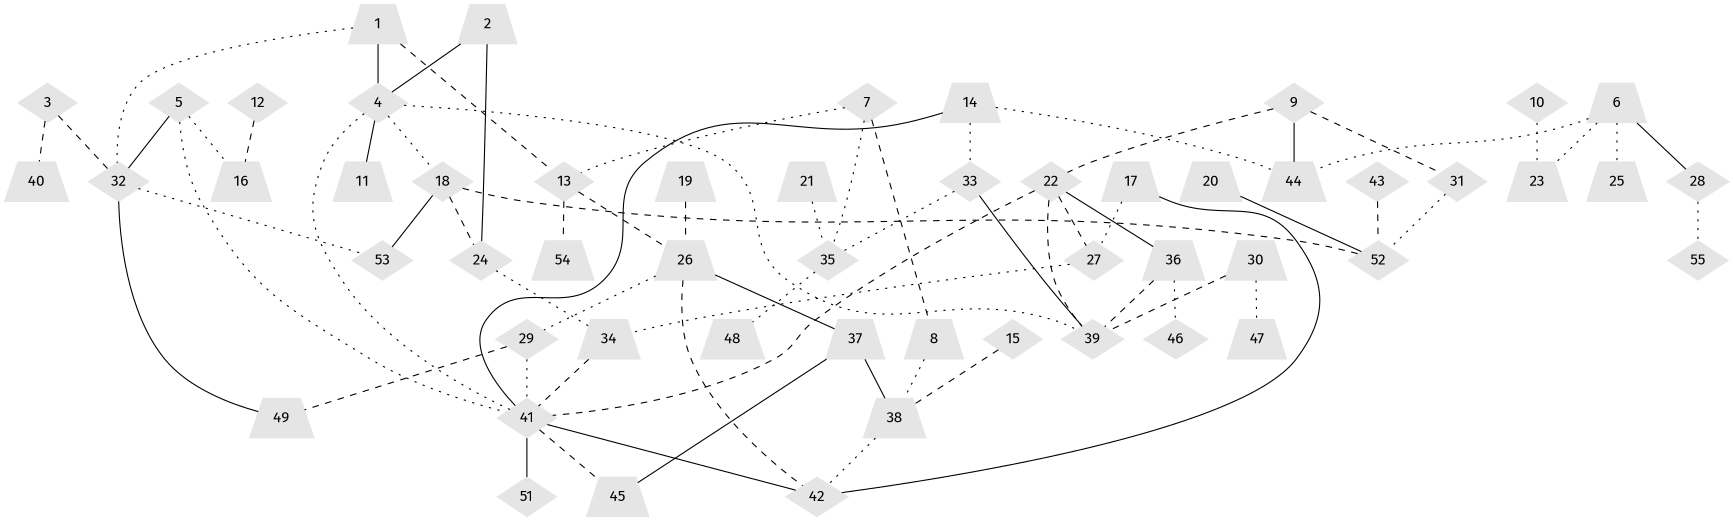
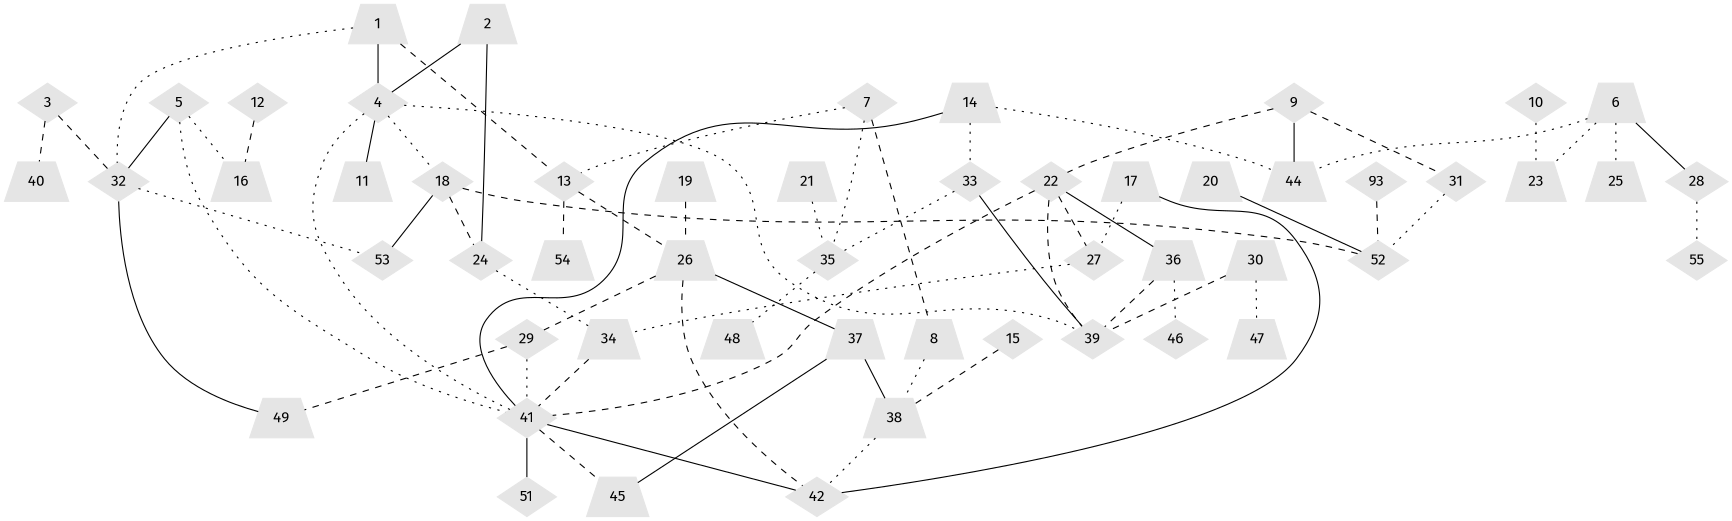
(1377, 182) -> (1376, 182)
(600, 303) -> (600, 303)
